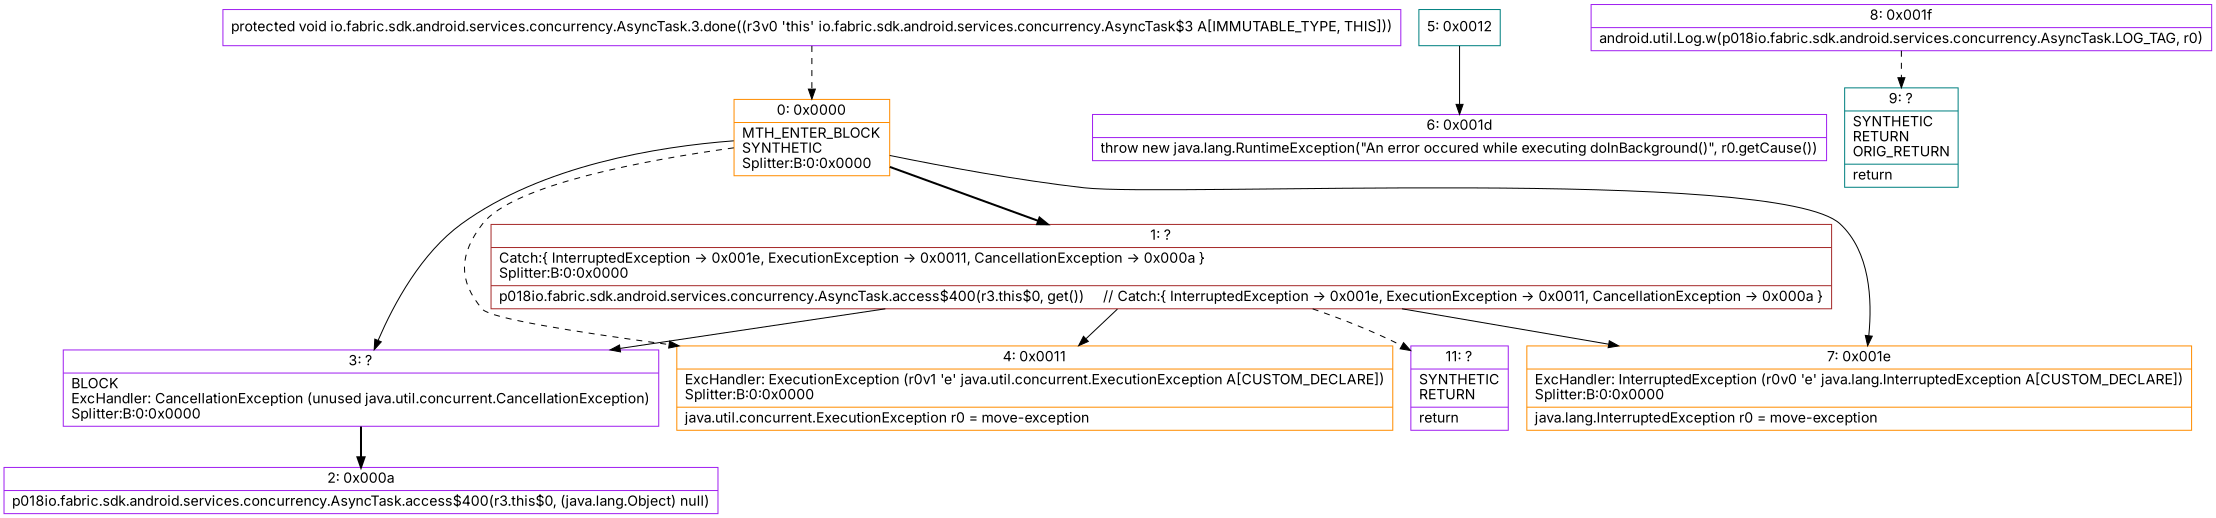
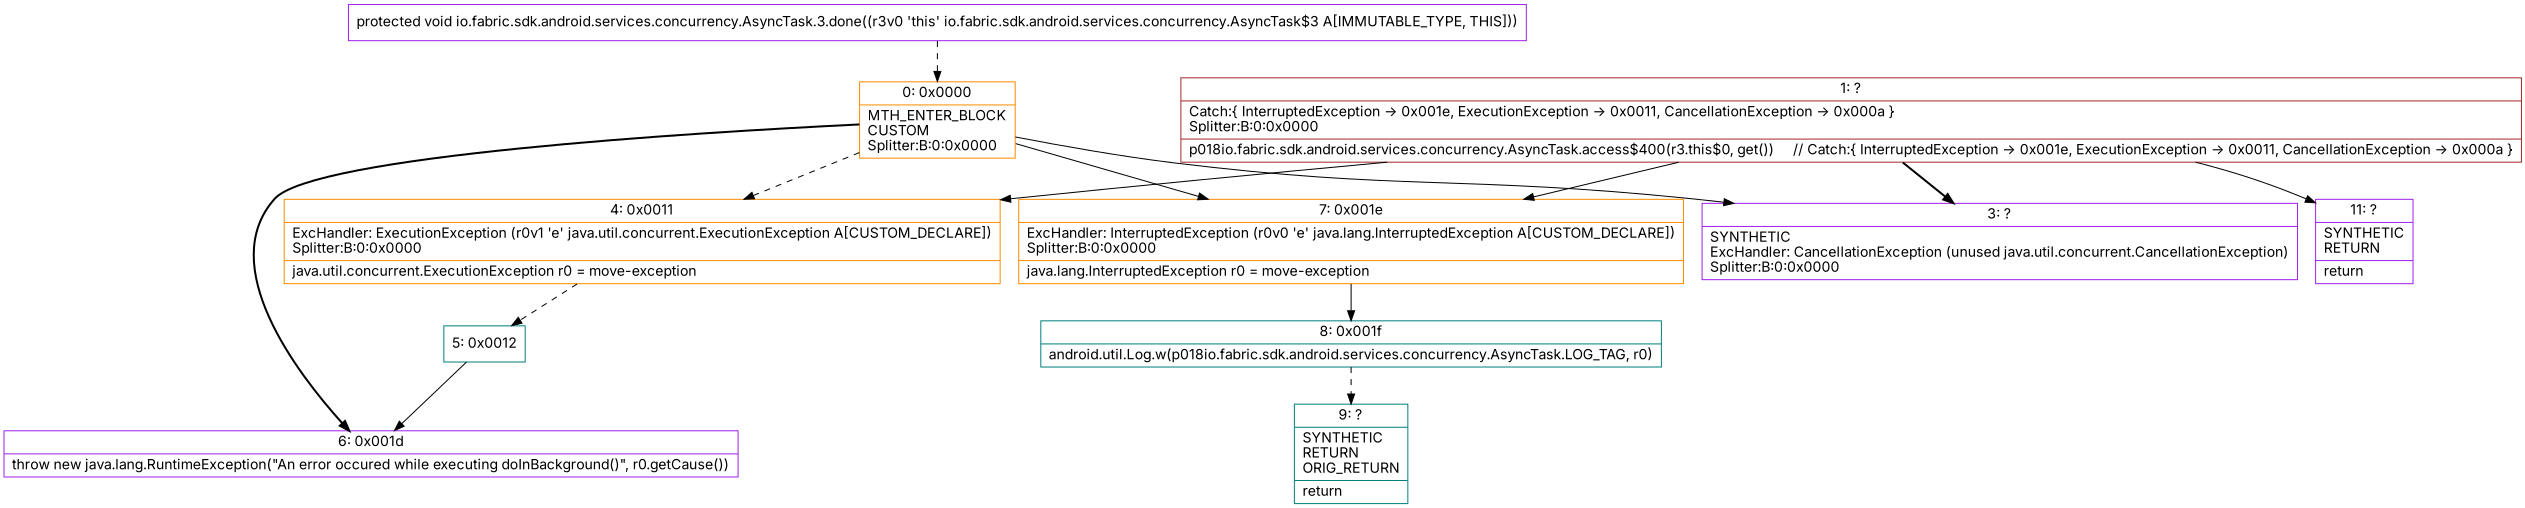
(1901, 28) -> (1351, 344)
(783, 149) -> (899, 131)
(964, 194) -> (437, 158)
none -> (1351, 297)
none -> (549, 302)
(1358, 326) -> (2252, 178)
(753, 329) -> (1924, 180)
(95, 384) -> (1751, 237)
(361, 491) -> none
